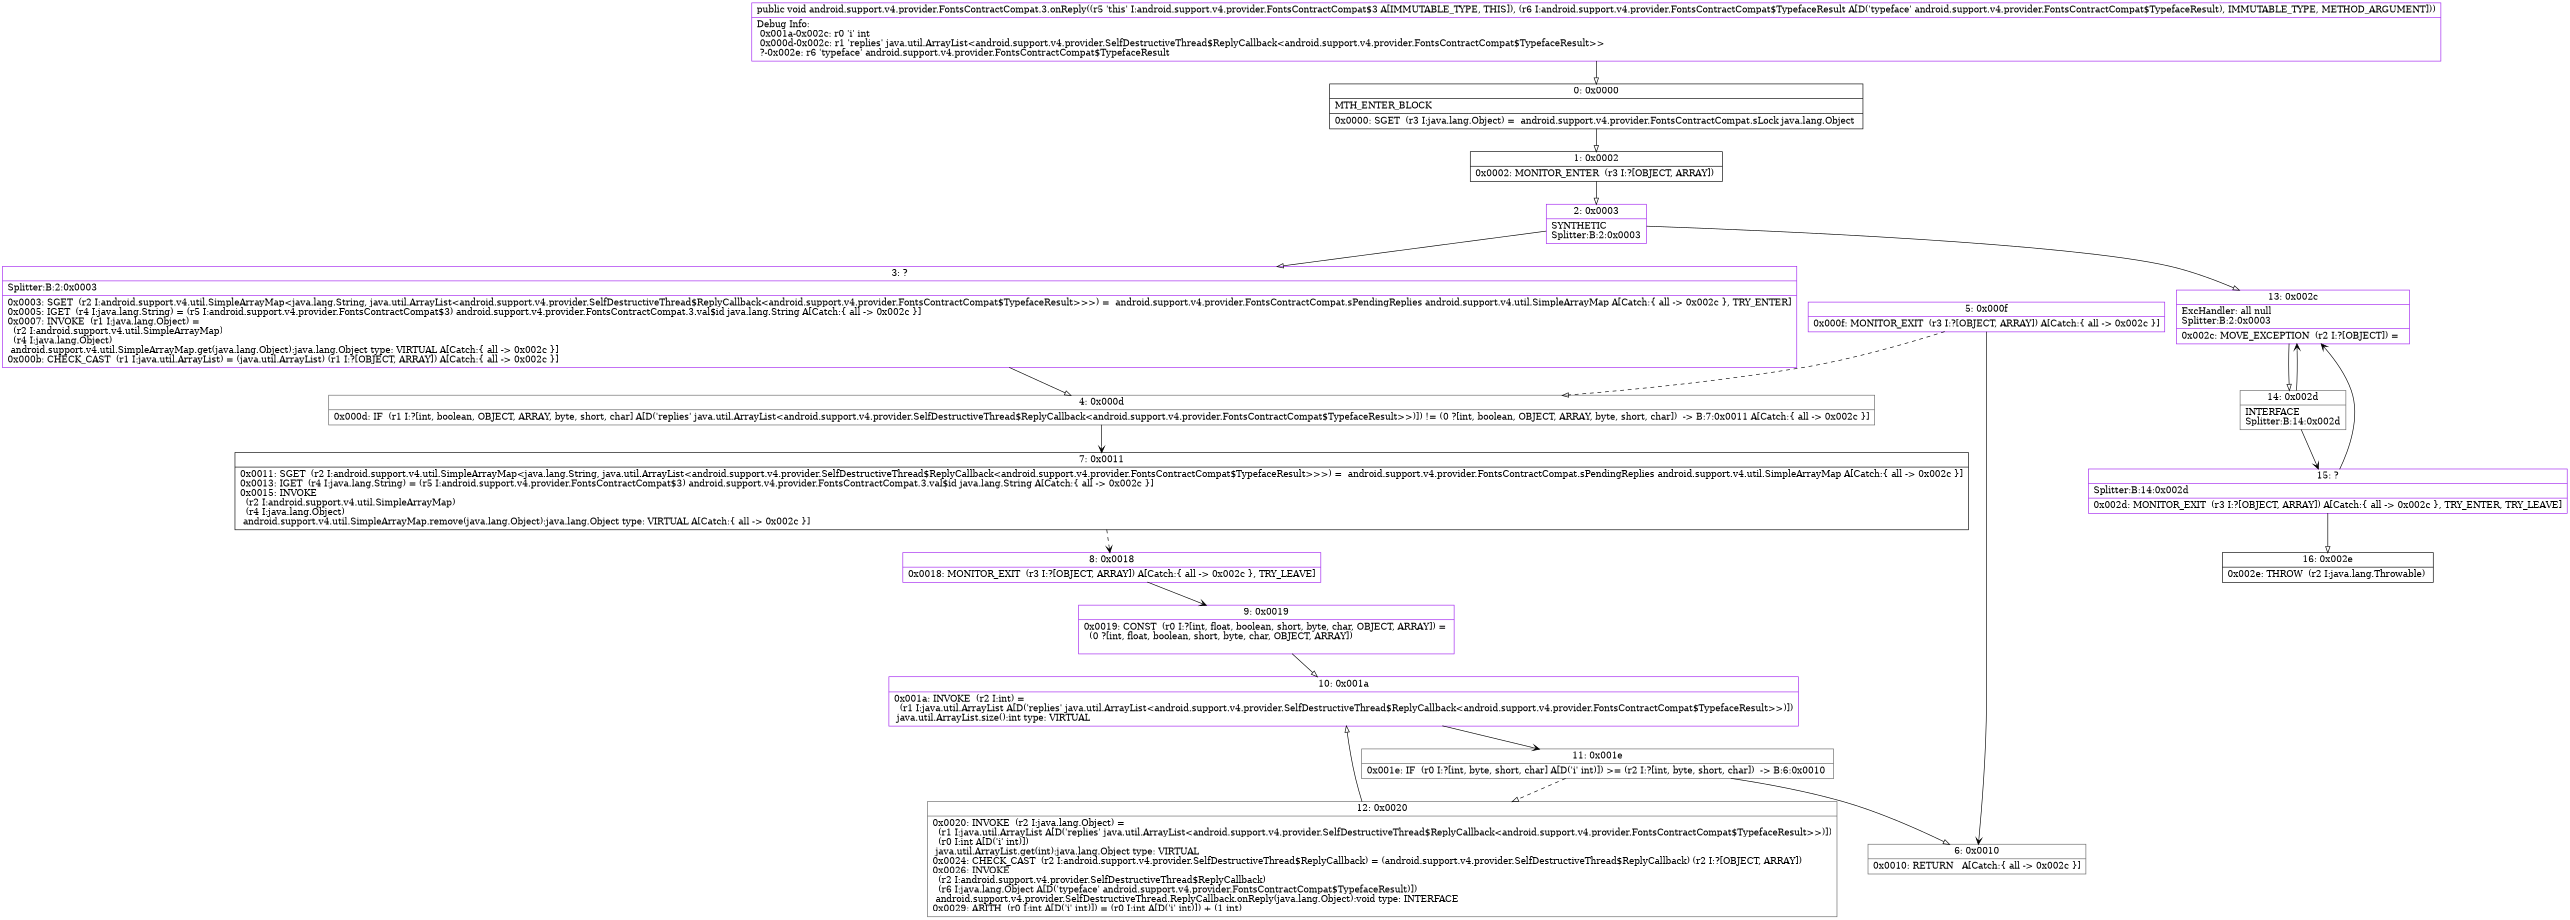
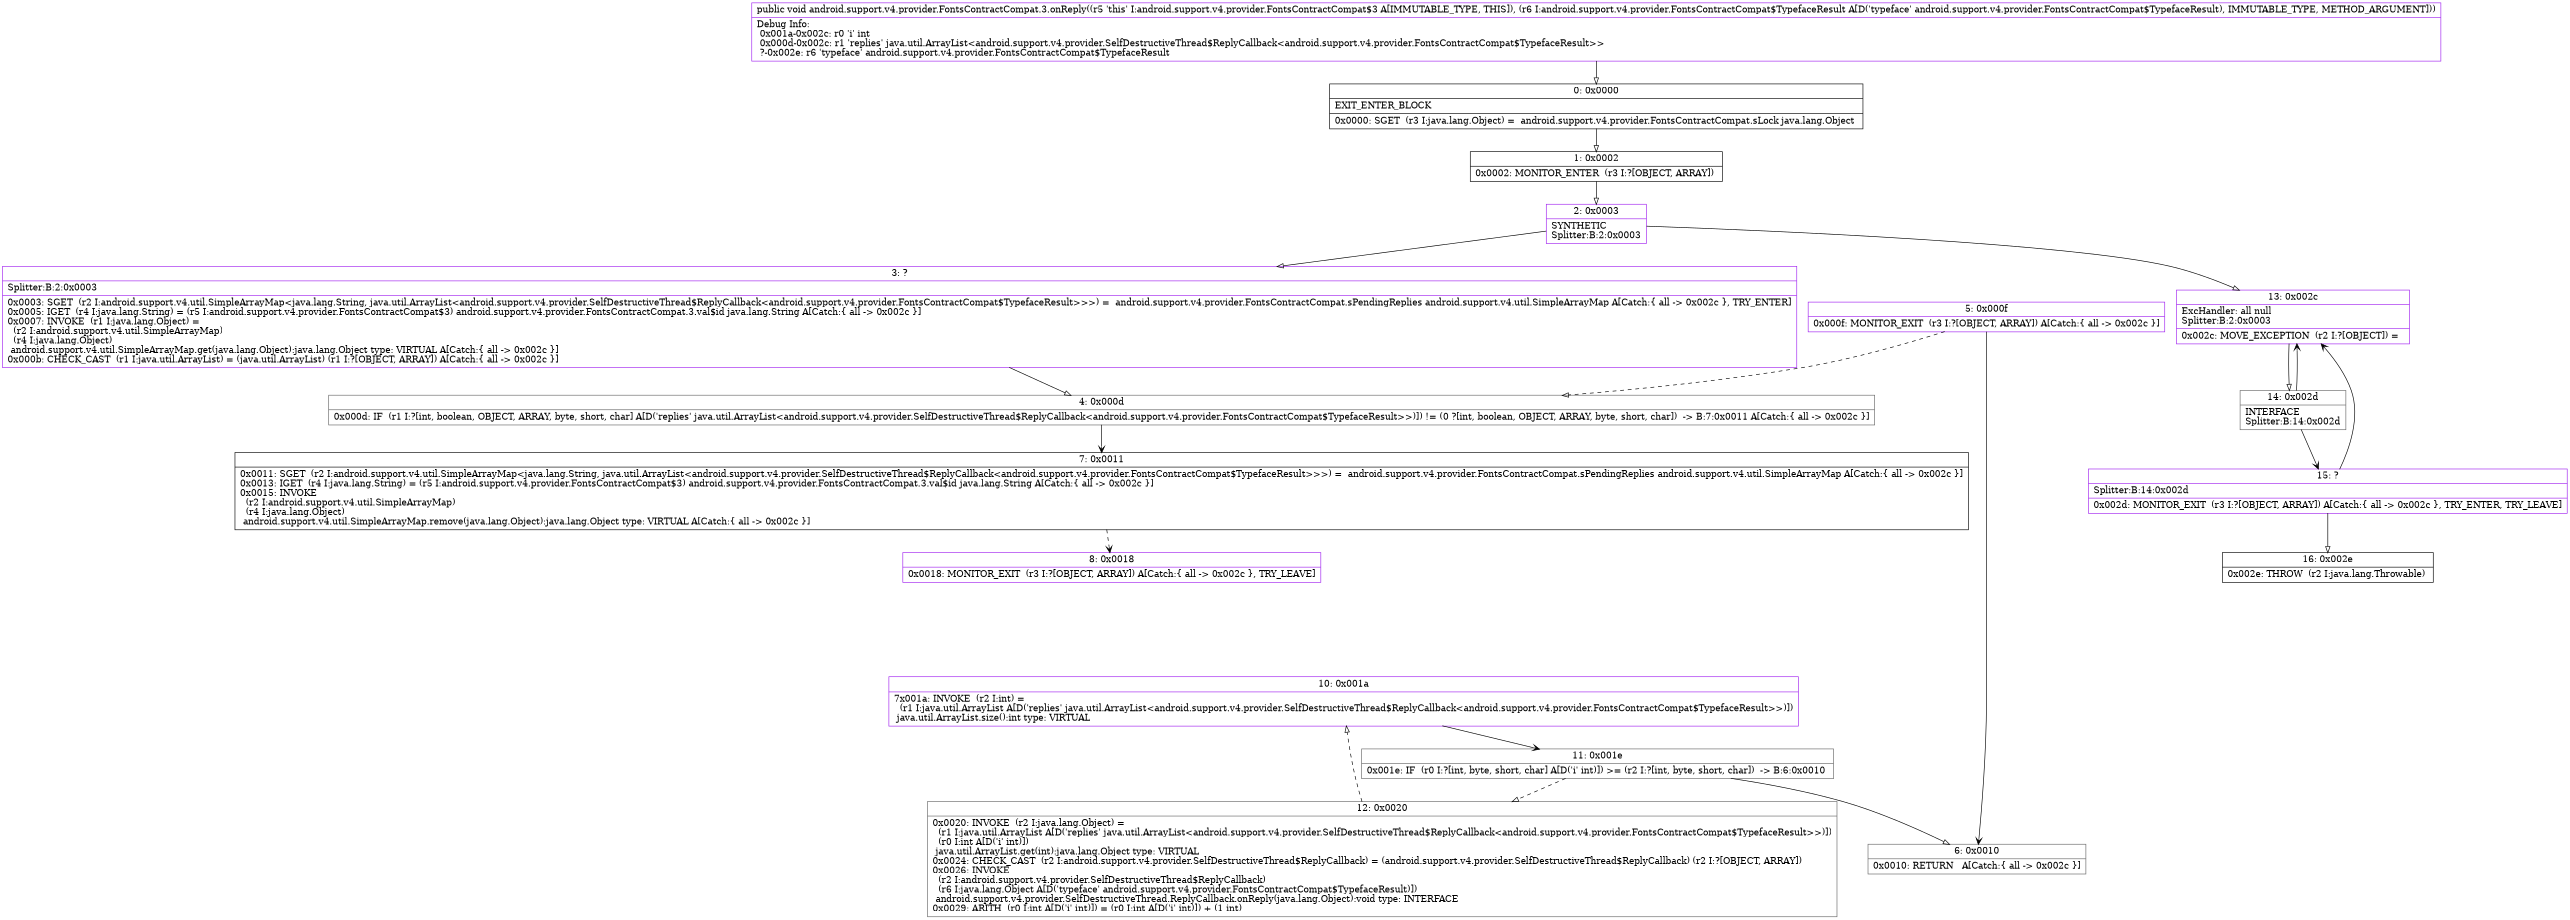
(1384, 106) -> (1383, 106)
(1266, 630) -> none
(961, 699) -> (961, 699)
(1353, 767) -> (1353, 767)
